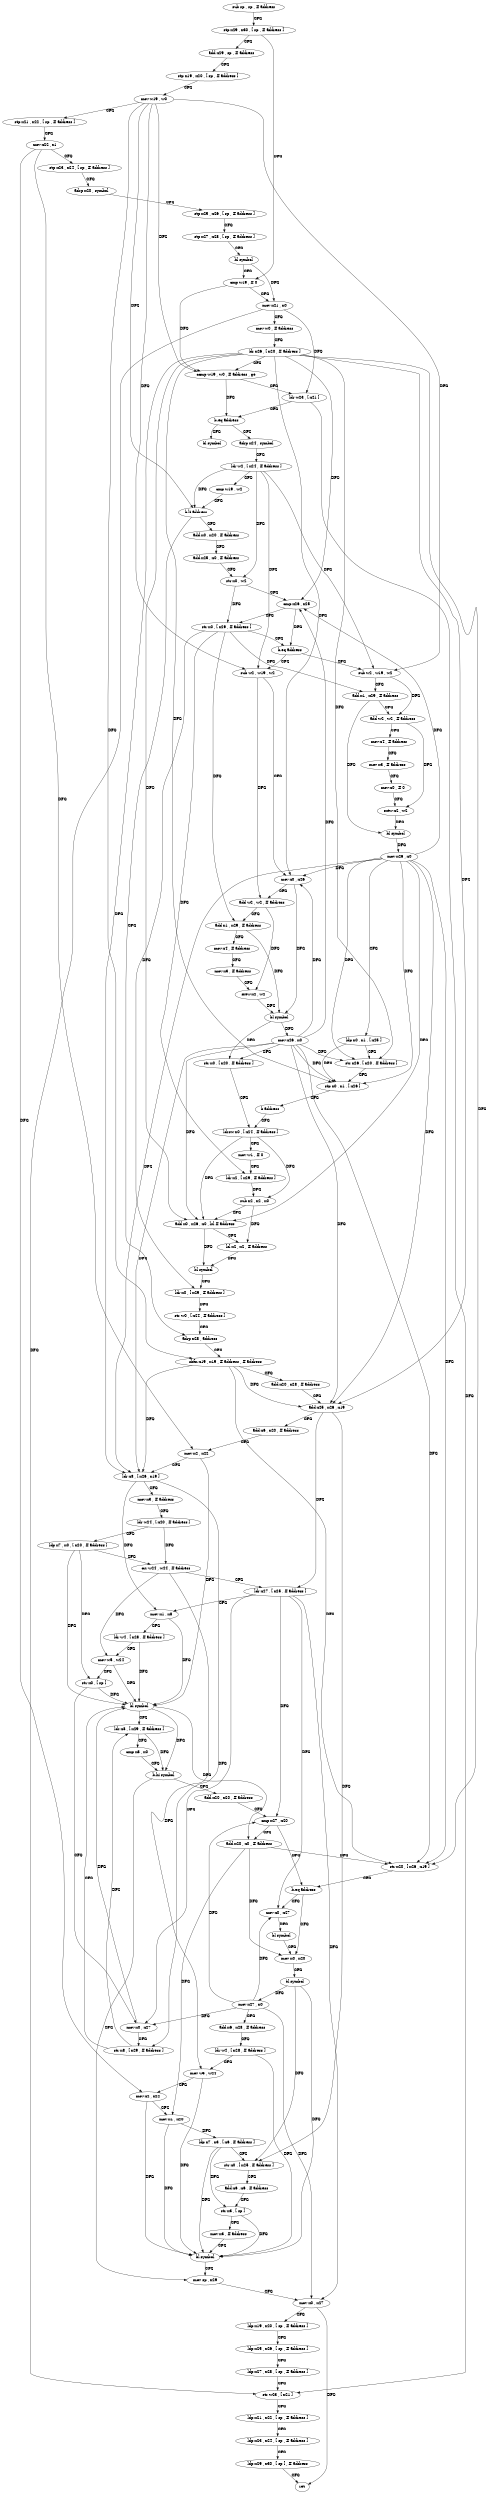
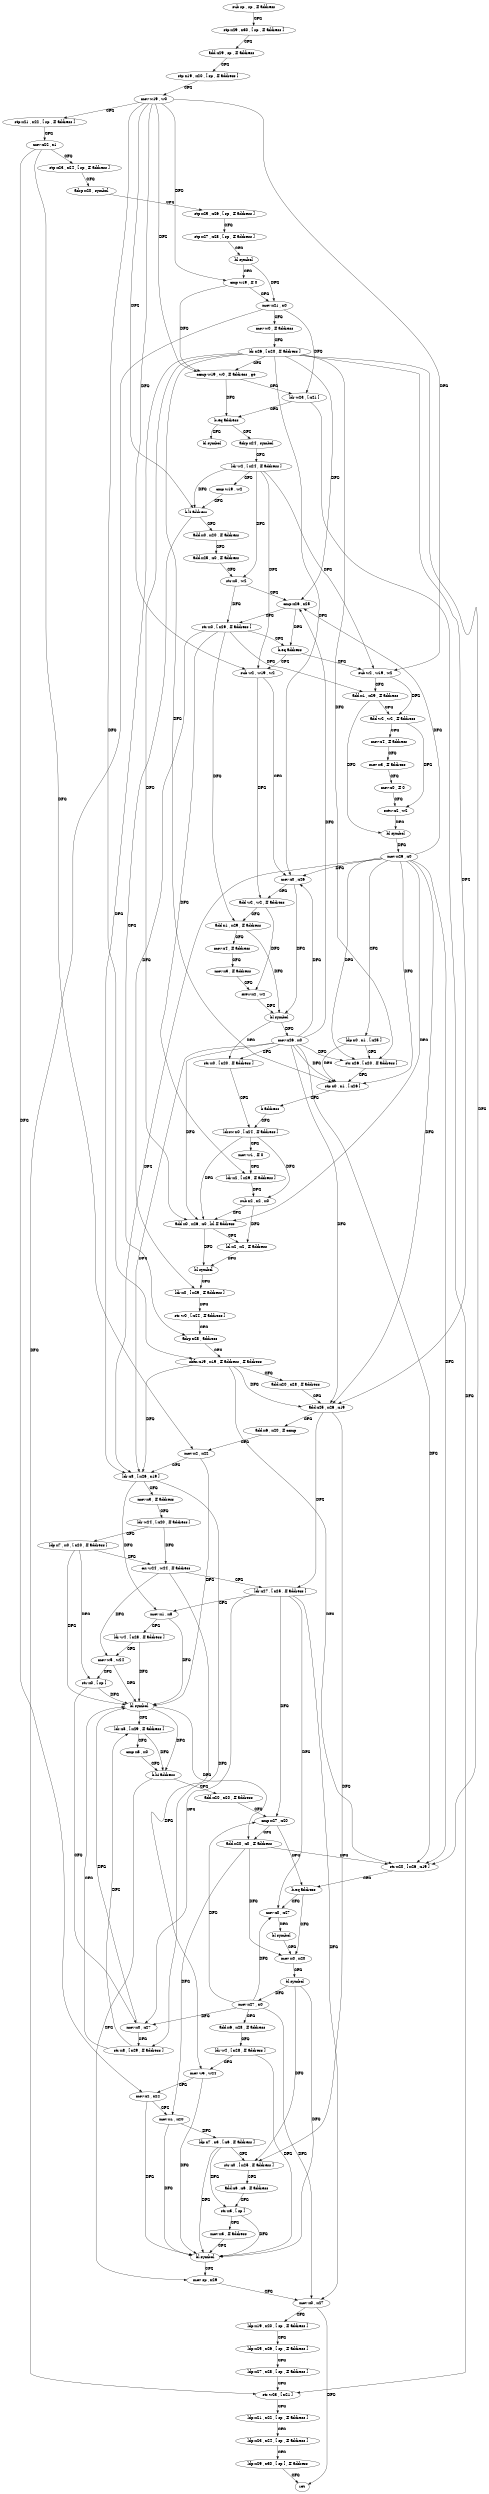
(274, 158) -> (175, 201)
(276, 1431) -> (276, 1431)
(163, 1775) -> (163, 1775)
